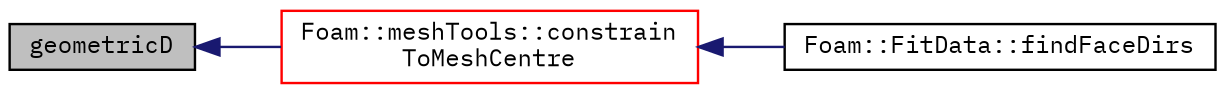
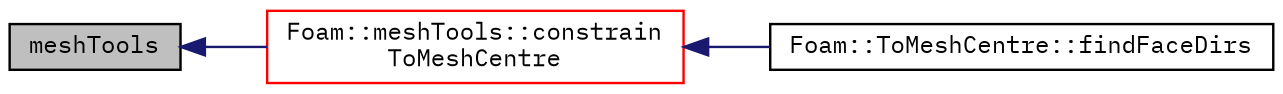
(102, 47) -> (95, 47)
(1000, 47) -> (1022, 47)
